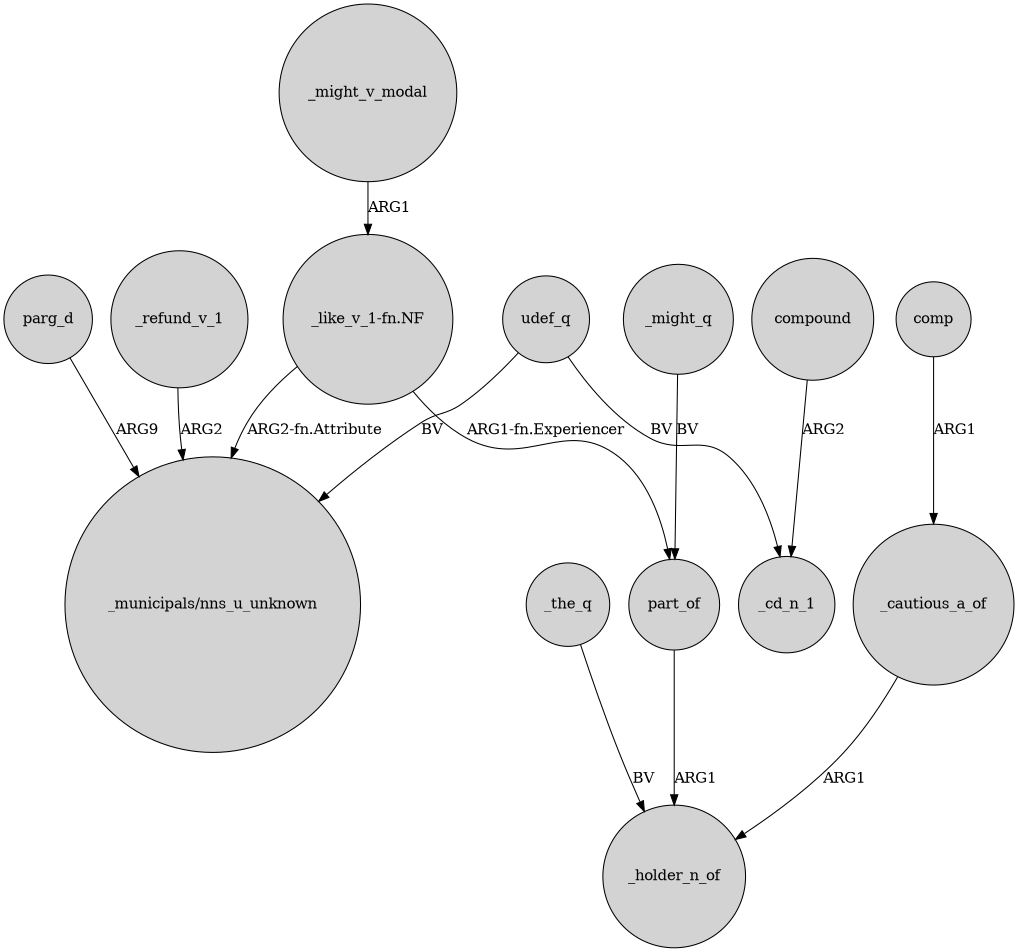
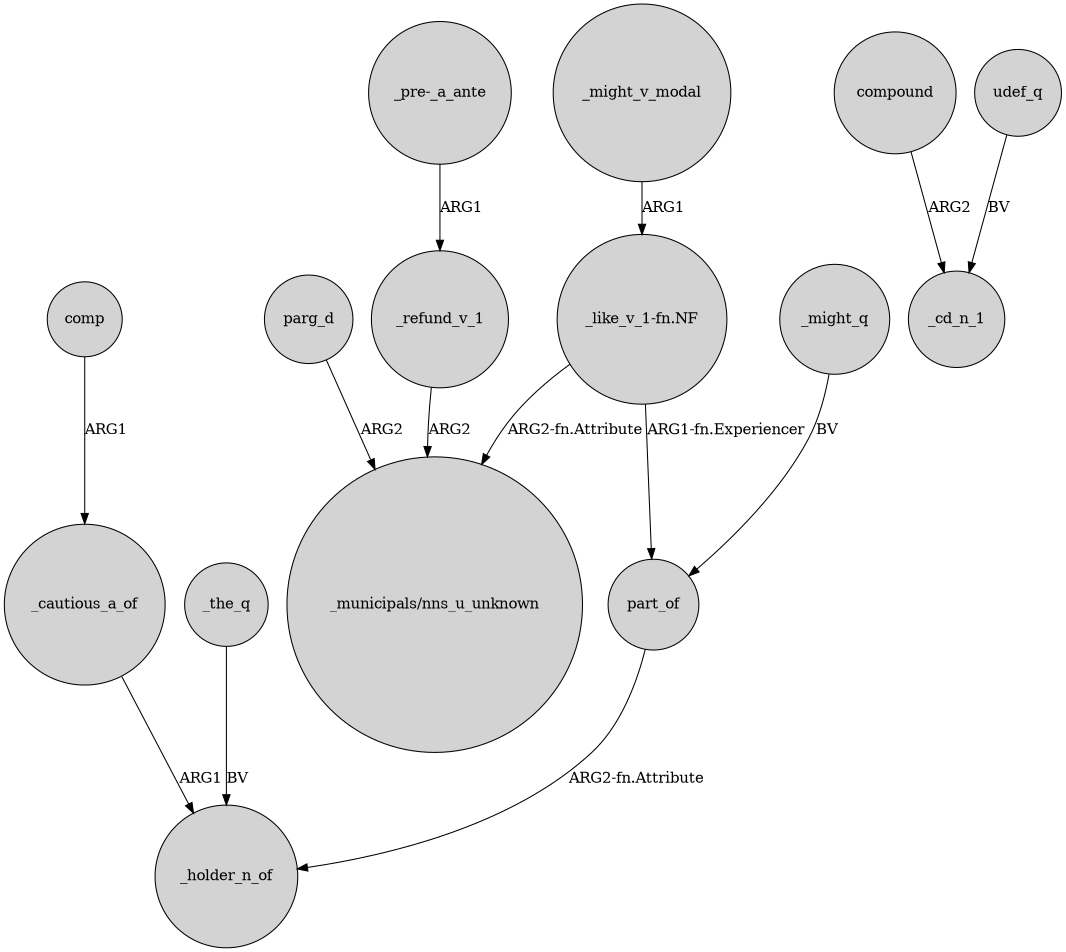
none -> (440, 93)
(422, 422) -> none
(137, 430) -> (382, 430)
(696, 779) -> (637, 779)
